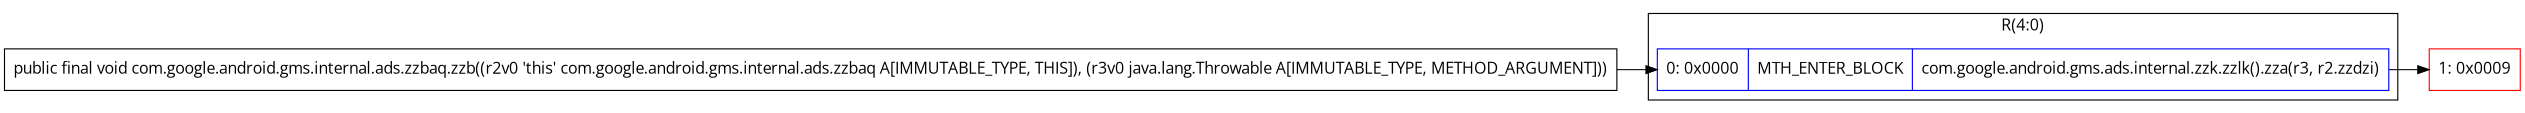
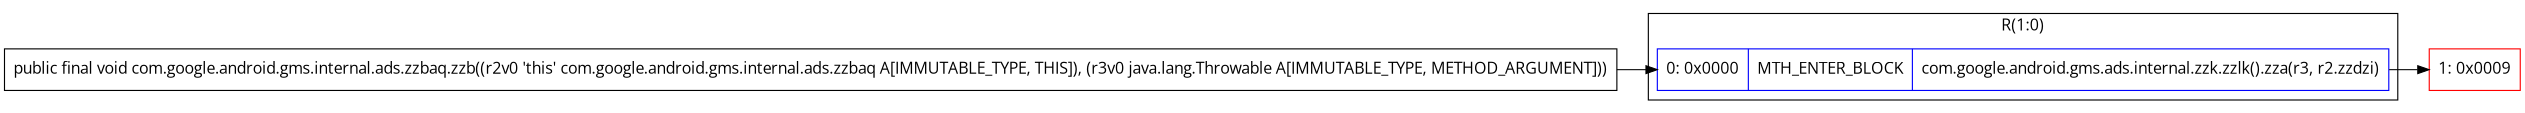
(2023, 26) -> (2023, 26)
